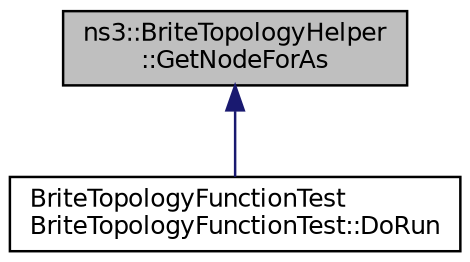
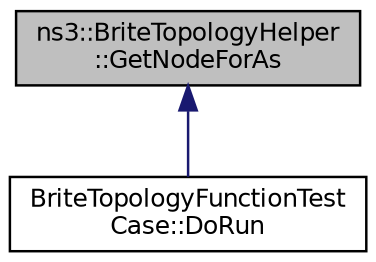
(235, 214) -> (188, 214)
